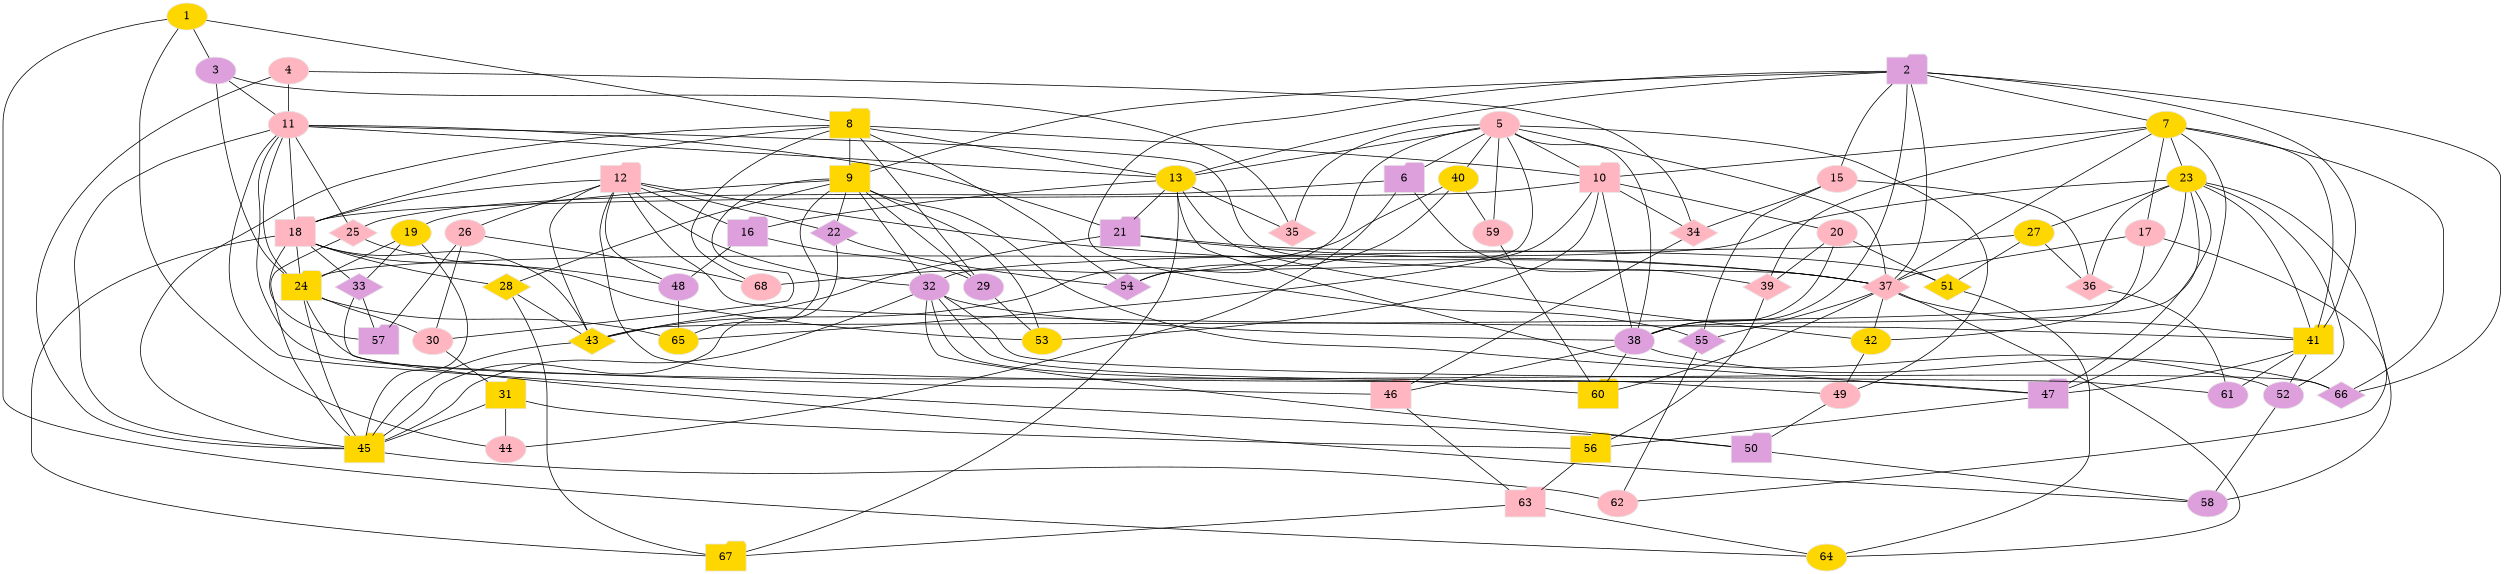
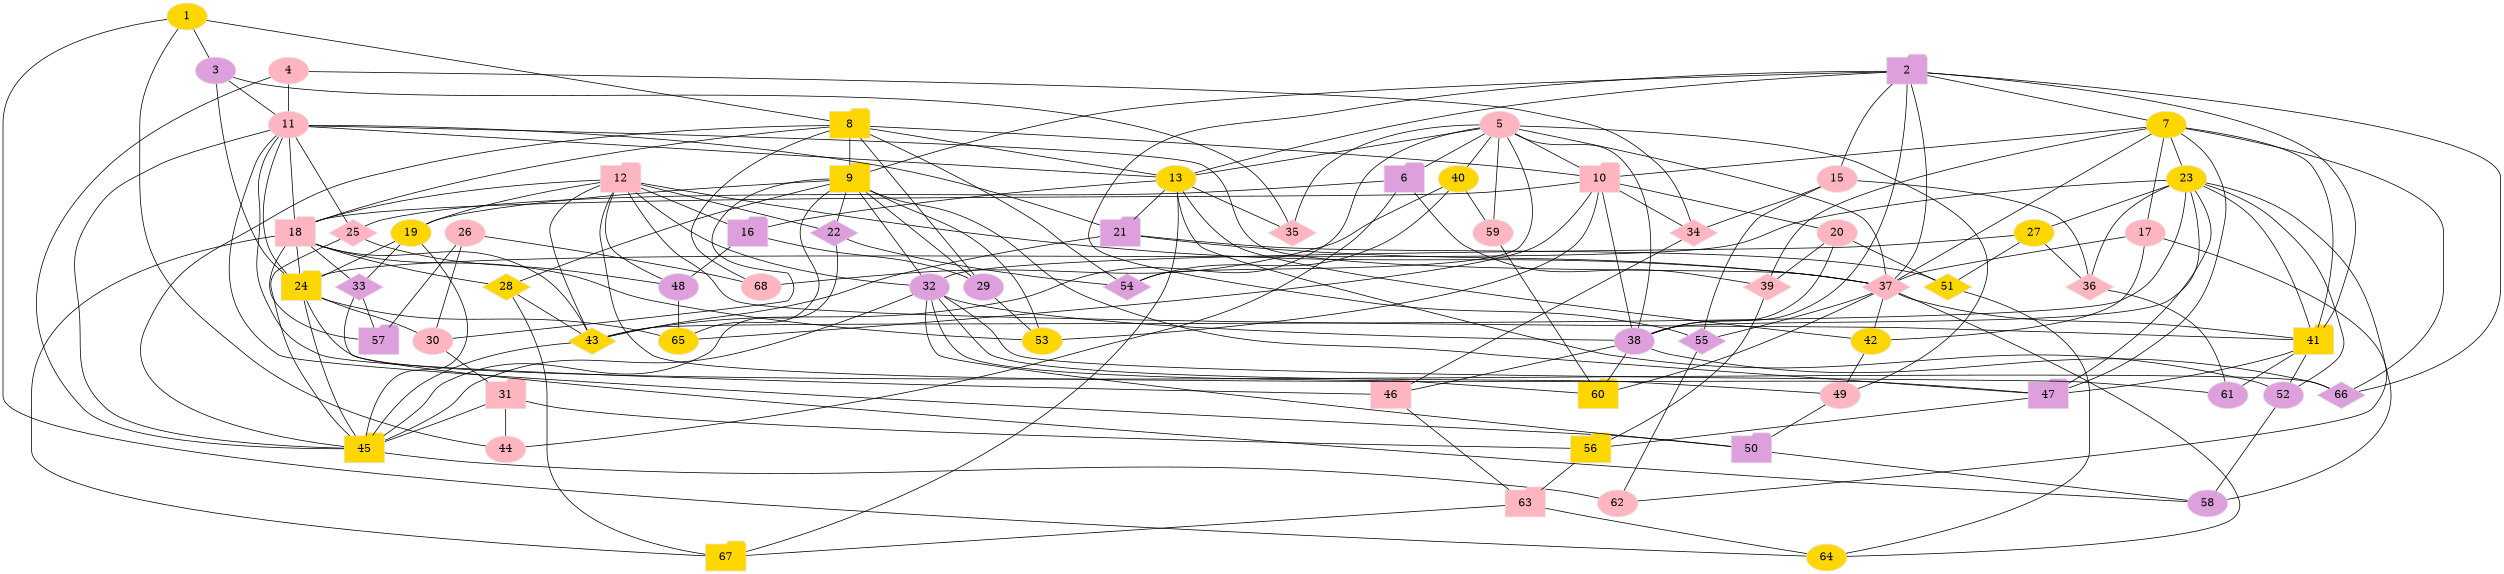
(523, 210) -> (512, 199)
(506, 395) -> (506, 395)
